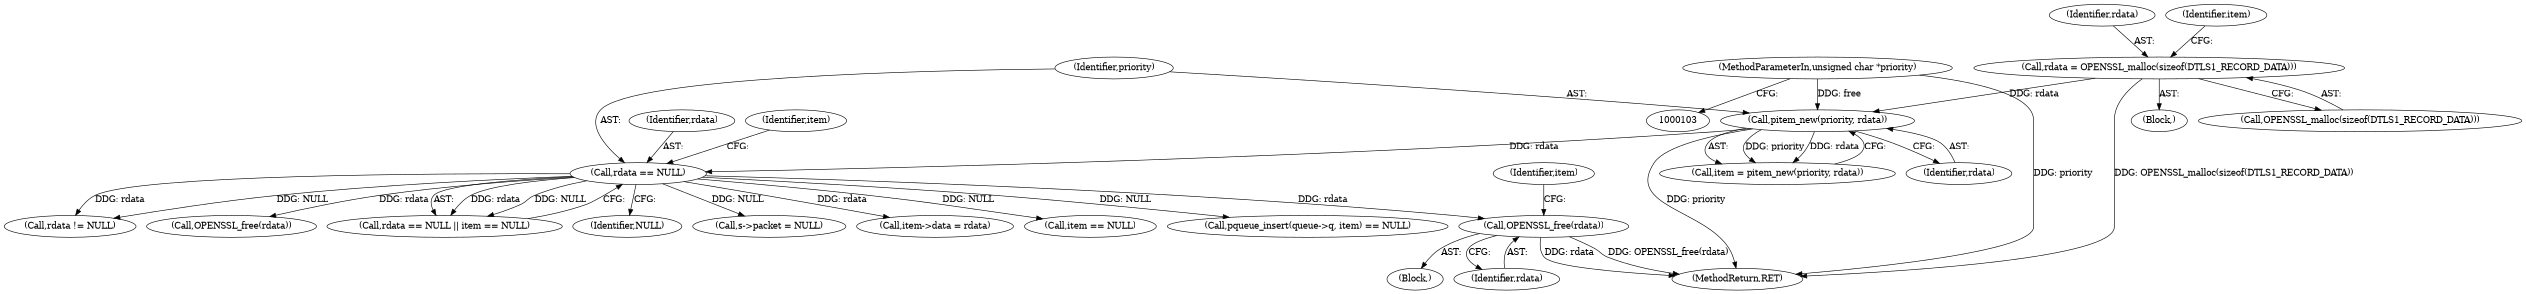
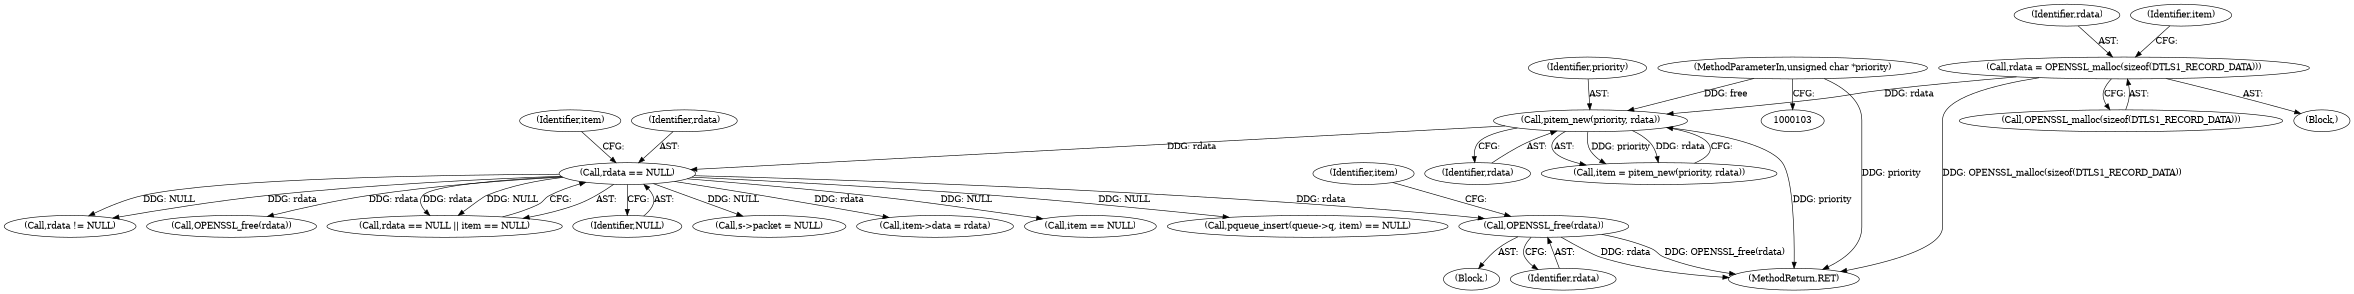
(797, 77) -> (653, 203)
